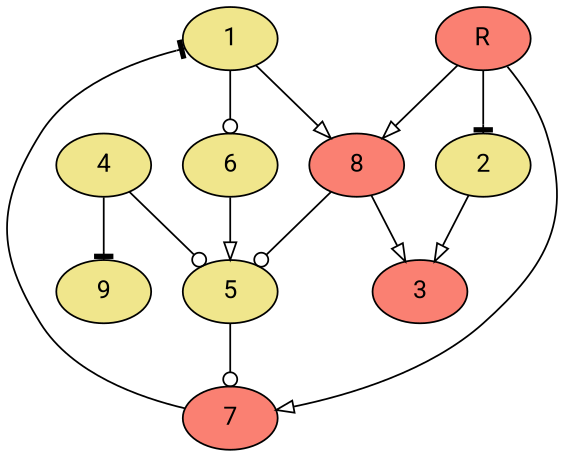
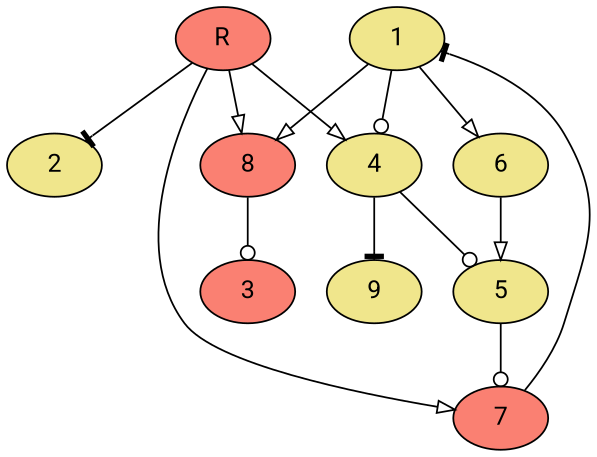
none -> (387, 94)
(230, 95) -> (443, 95)
none -> (292, 96)
(384, 221) -> (248, 222)
(456, 221) -> none
(299, 223) -> none
